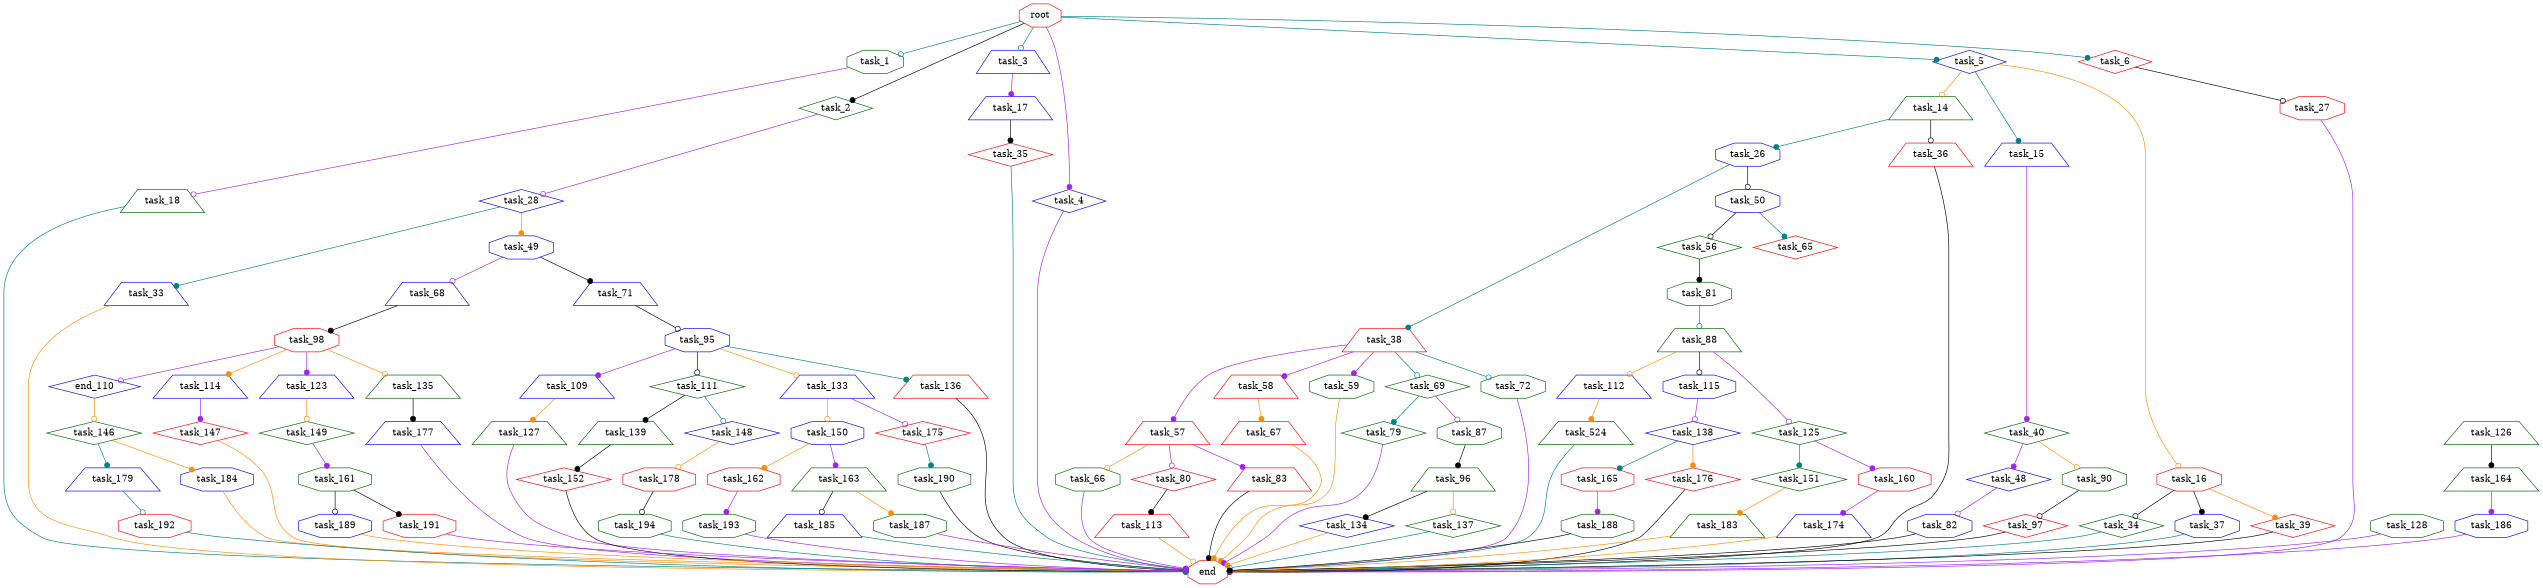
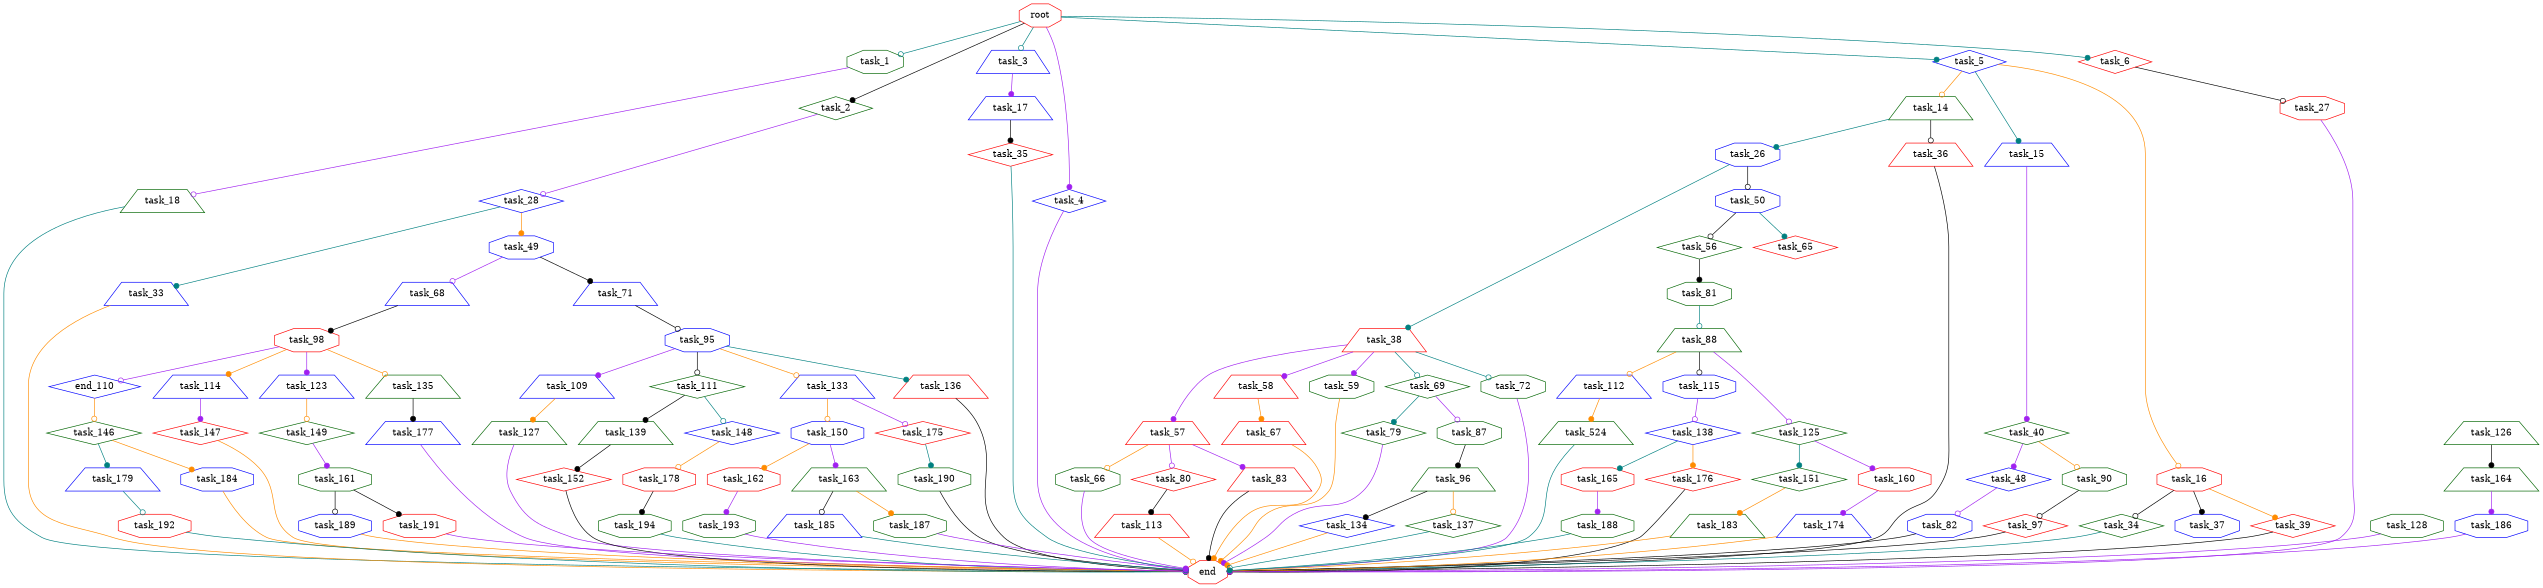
(648, 500) -> (648, 500)
(1402, 557) -> (1402, 557)
(1709, 565) -> none
